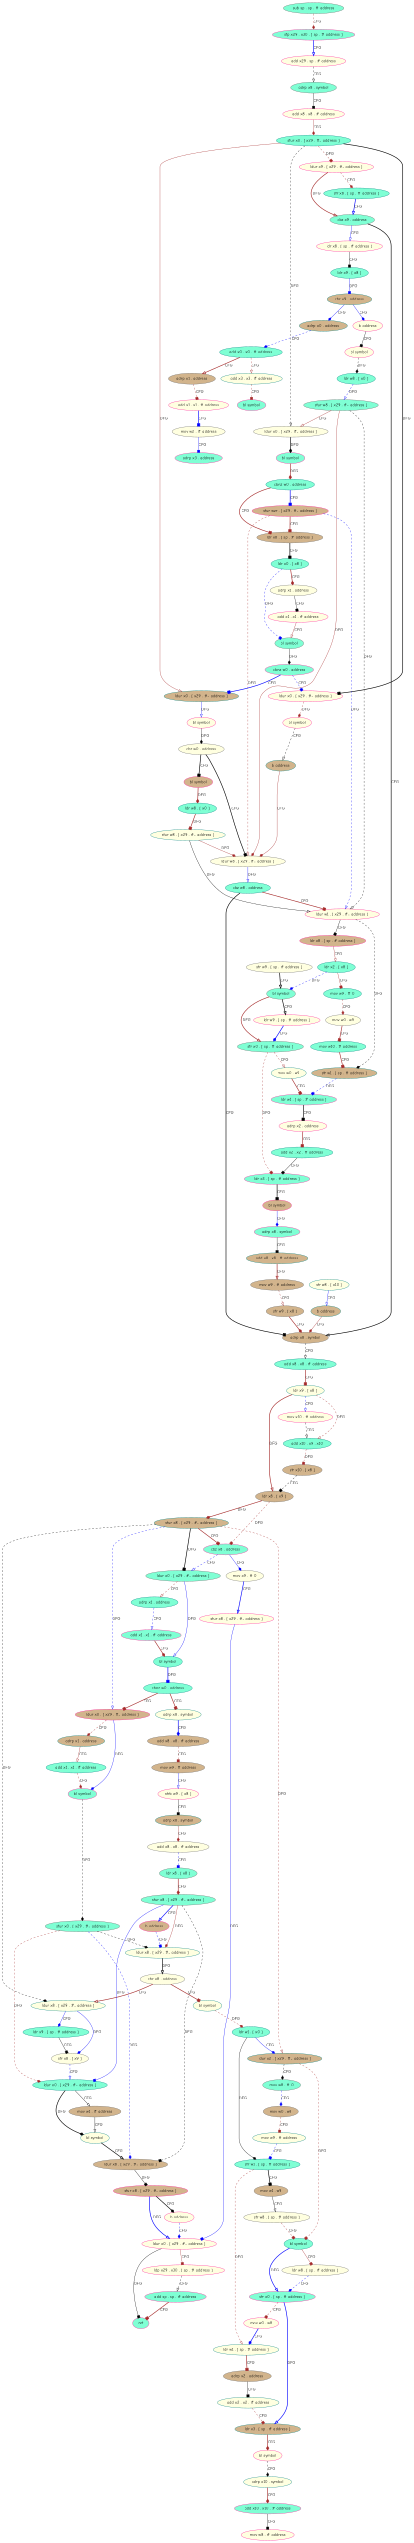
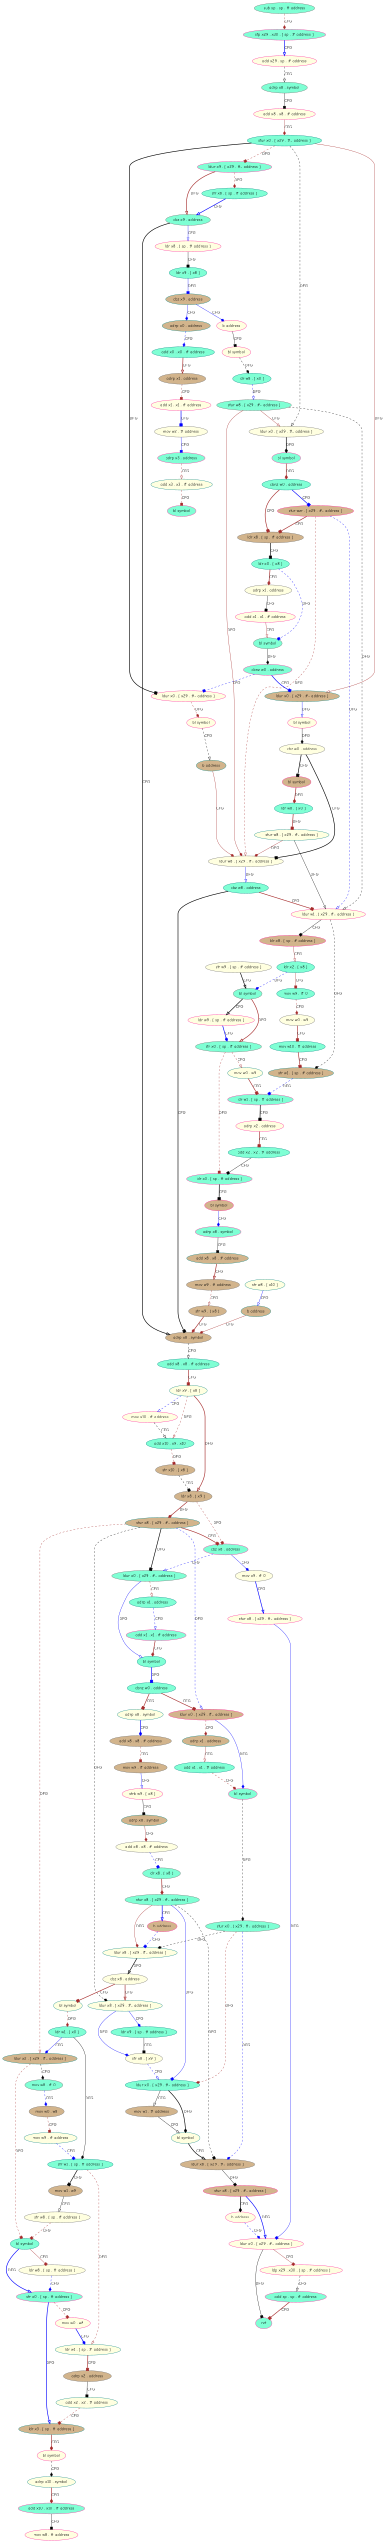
(336, 167) -> (235, 167)
(351, 180) -> (239, 180)
(251, 364) -> (181, 470)
